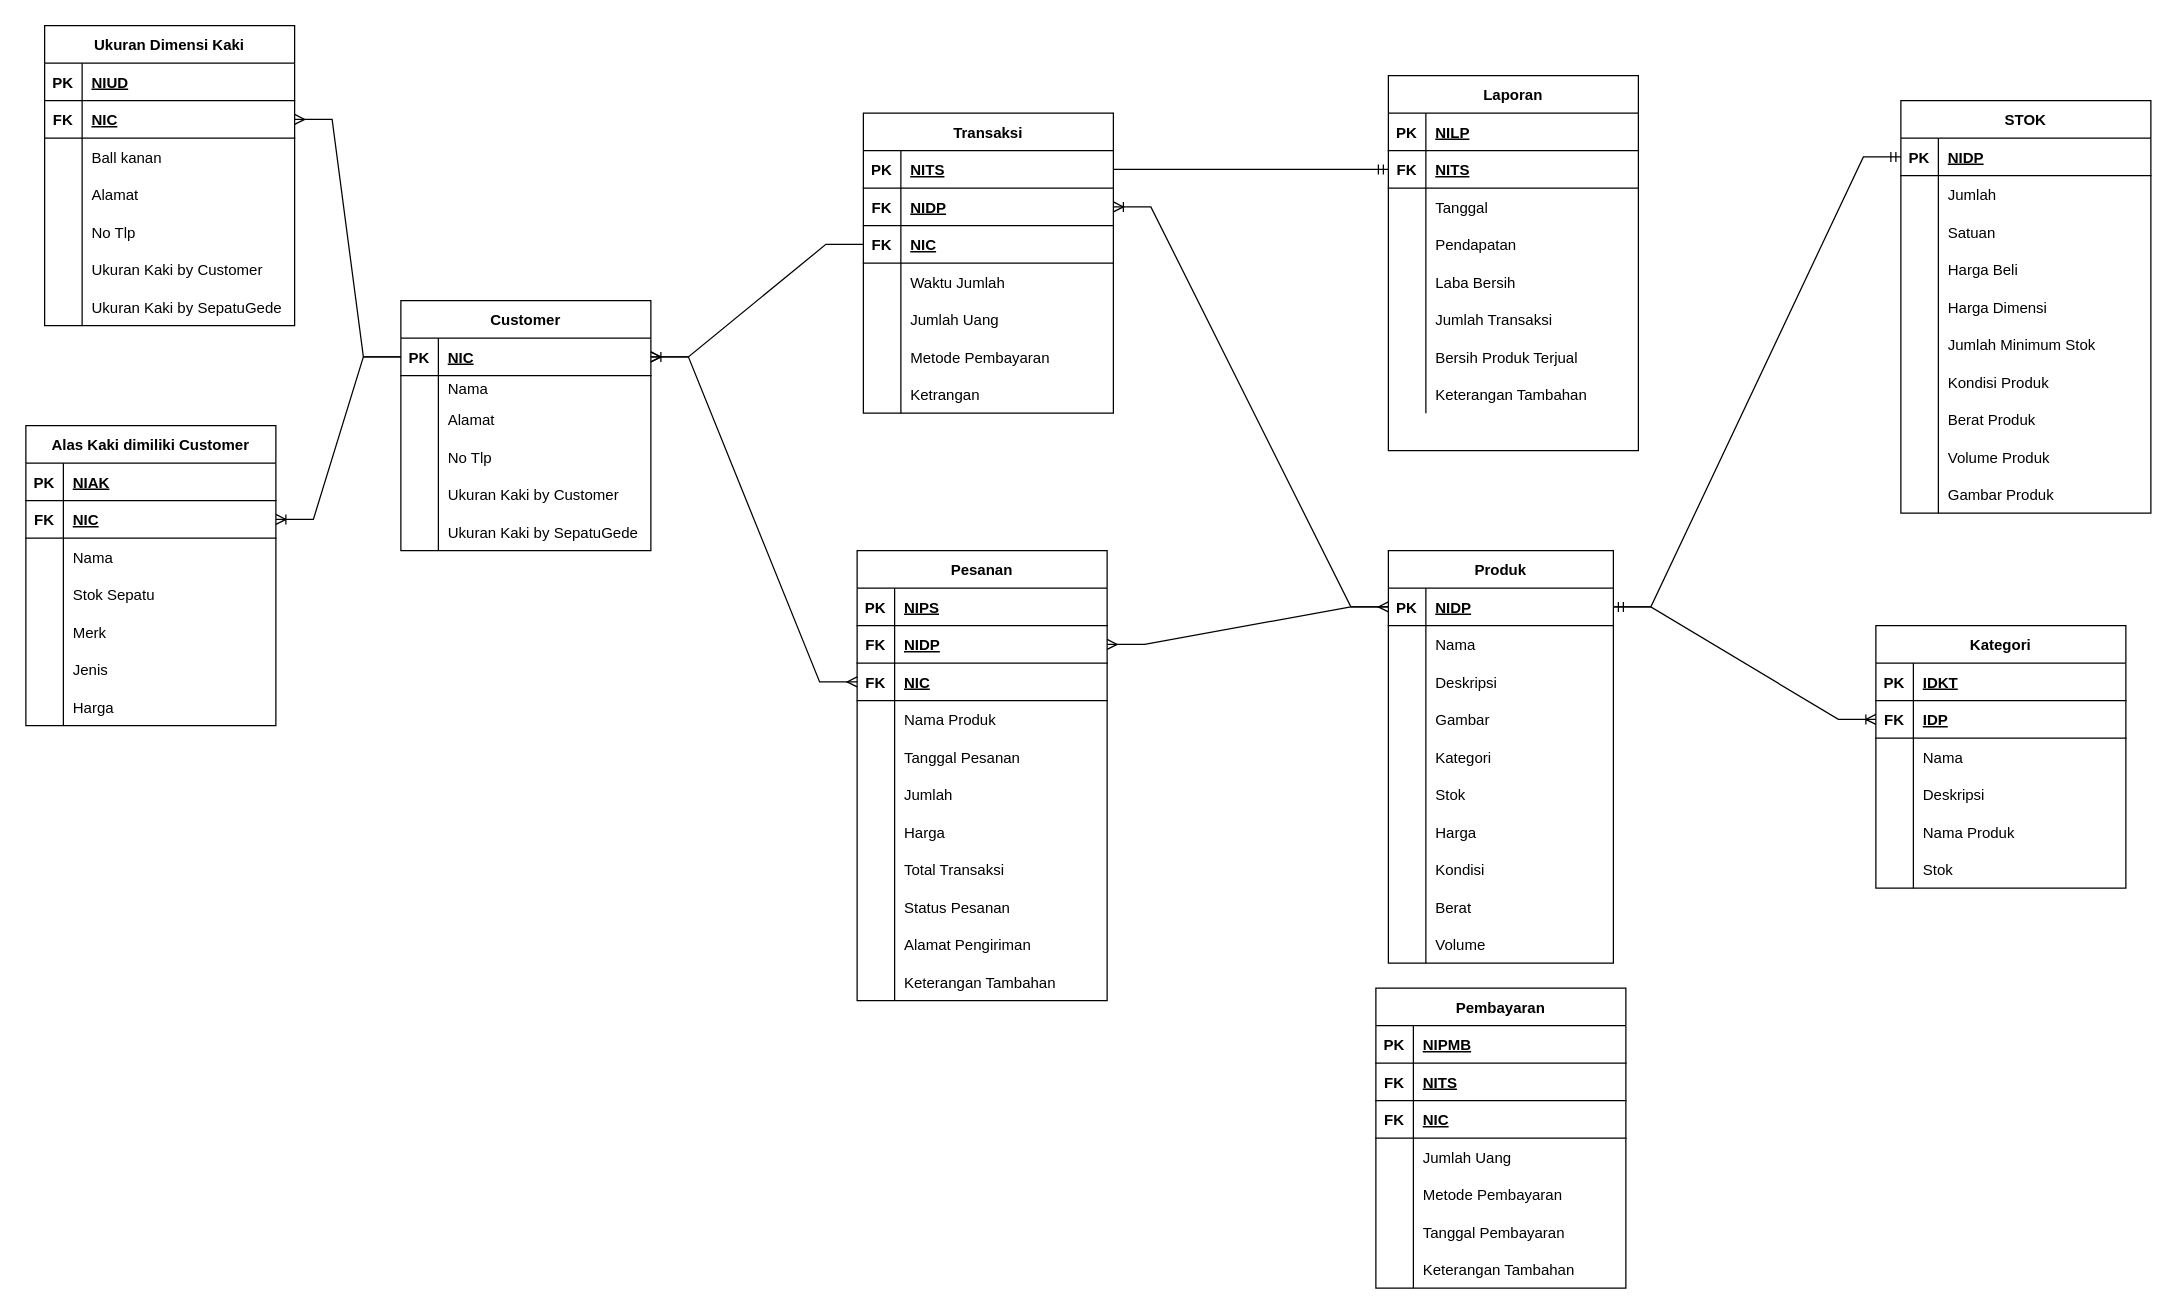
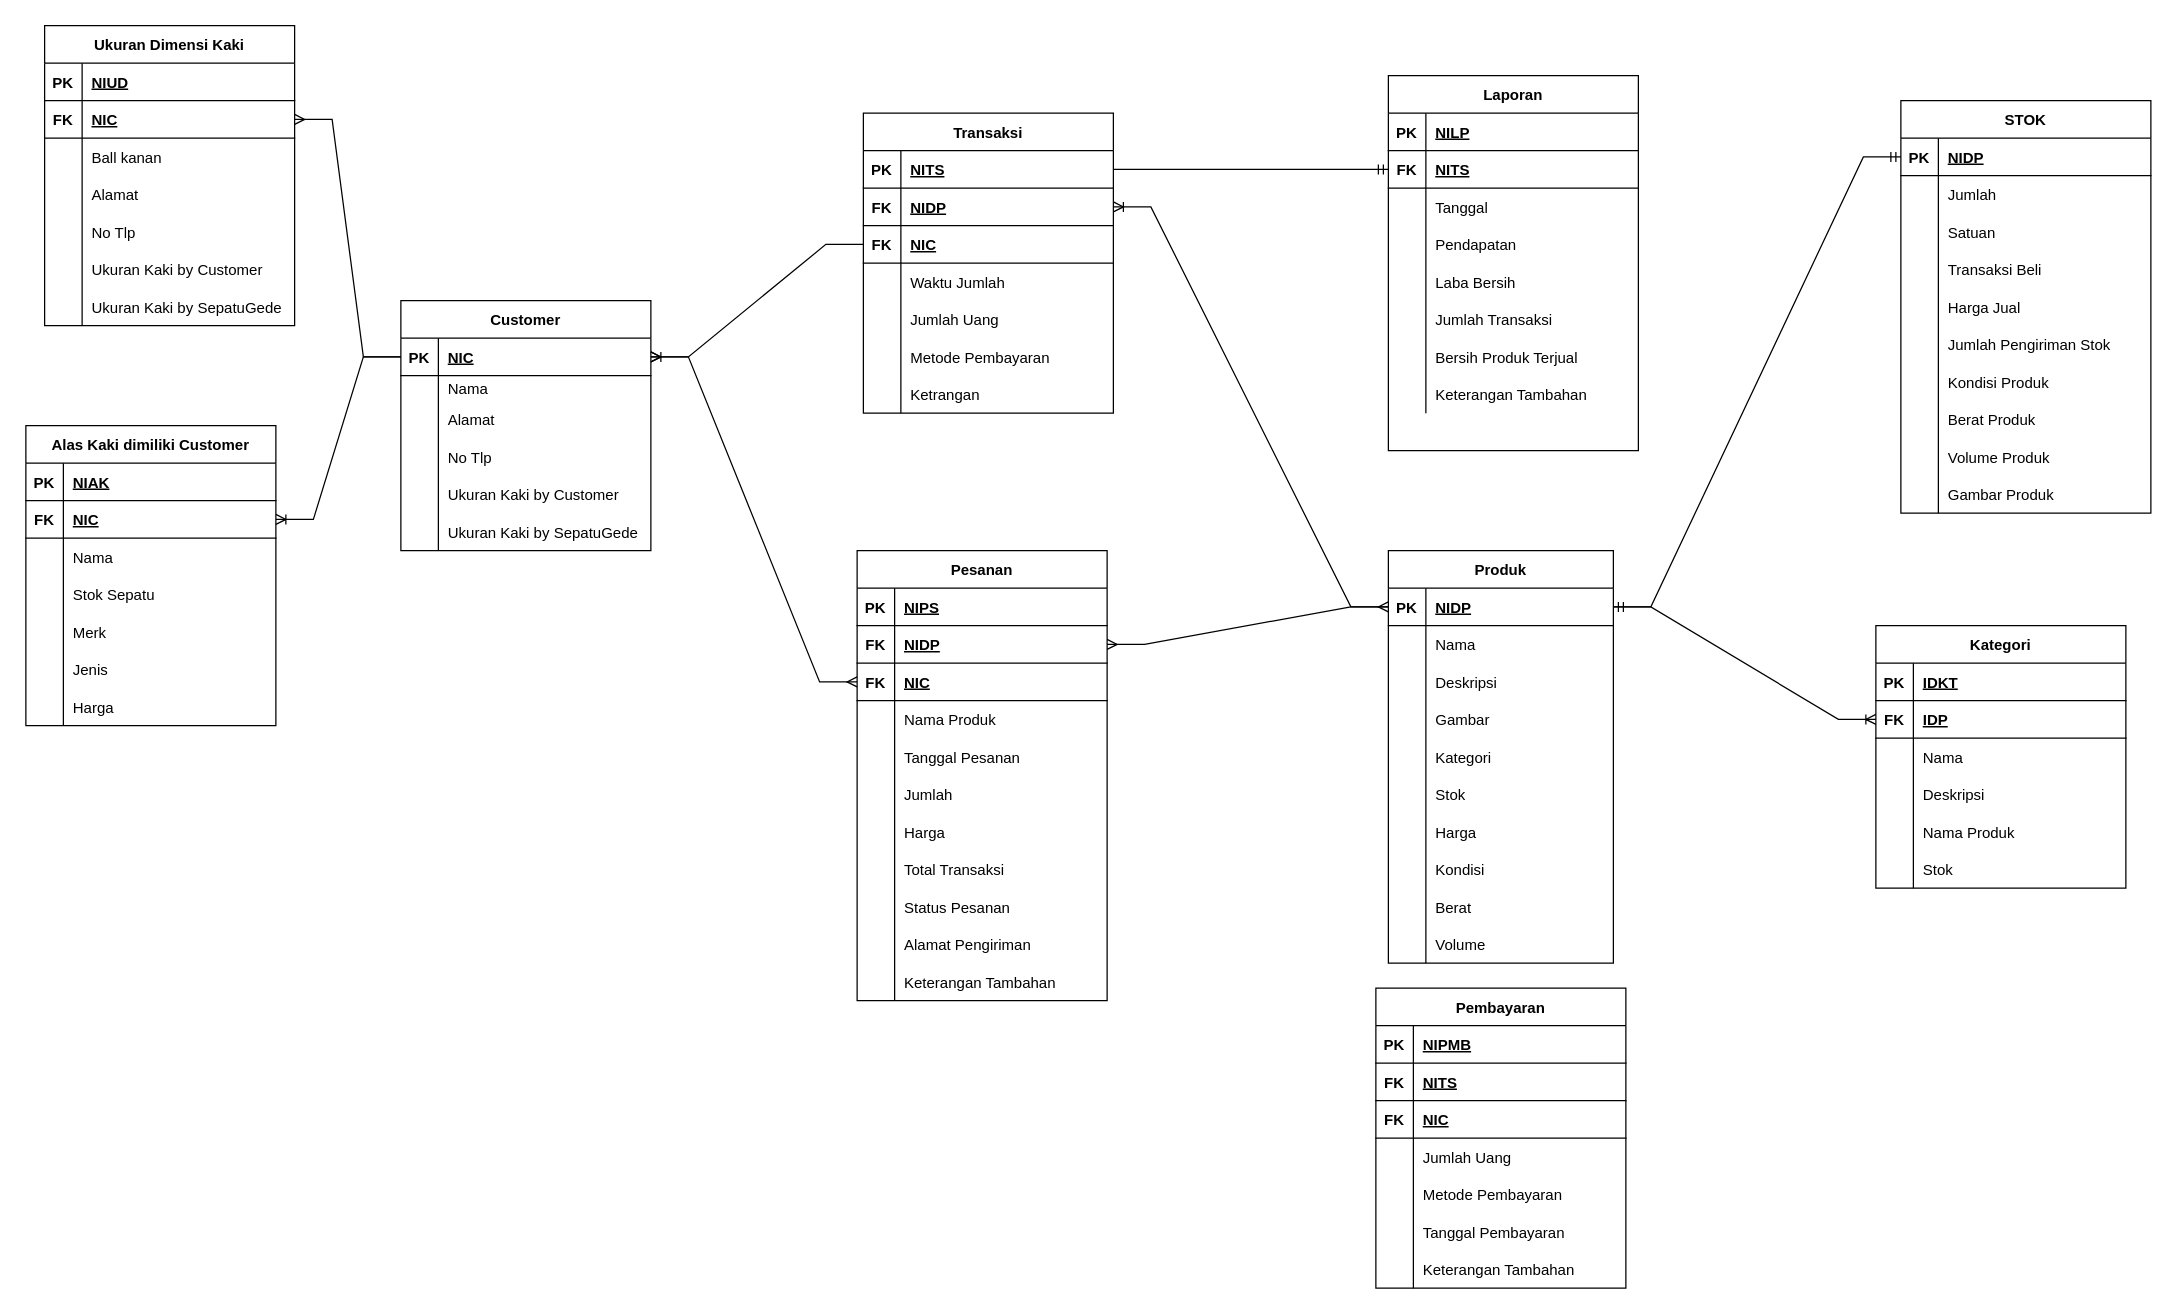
(1984, 270) -> (1999, 270)
(1996, 308) -> (1986, 308)
(2018, 345) -> (2030, 345)
